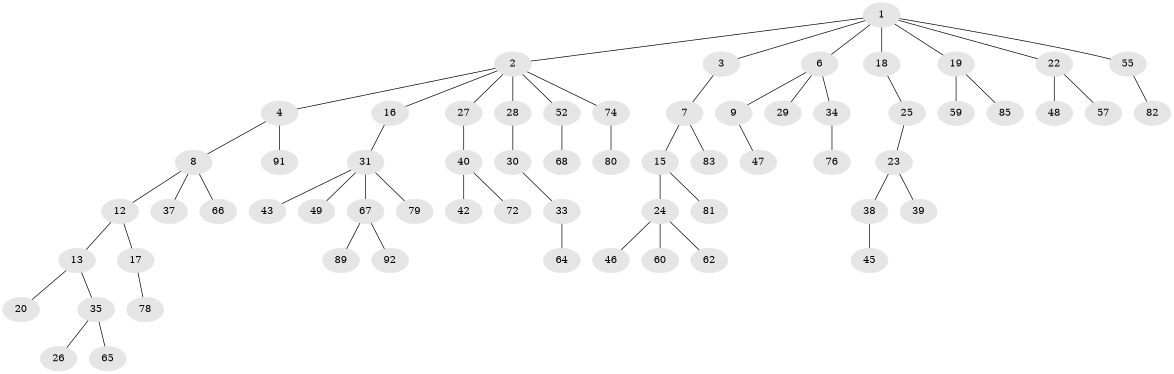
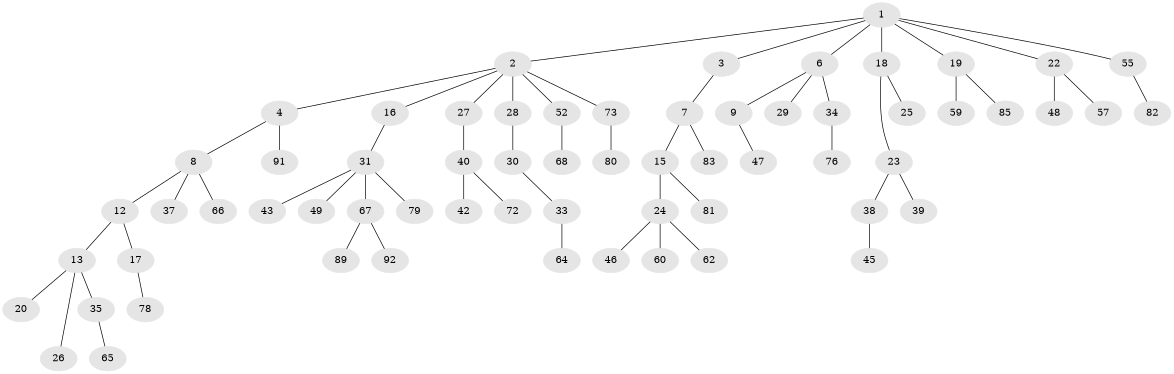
(611, 113) -> (611, 113)
(900, 138) -> (881, 114)
(77, 334) -> (68, 310)
